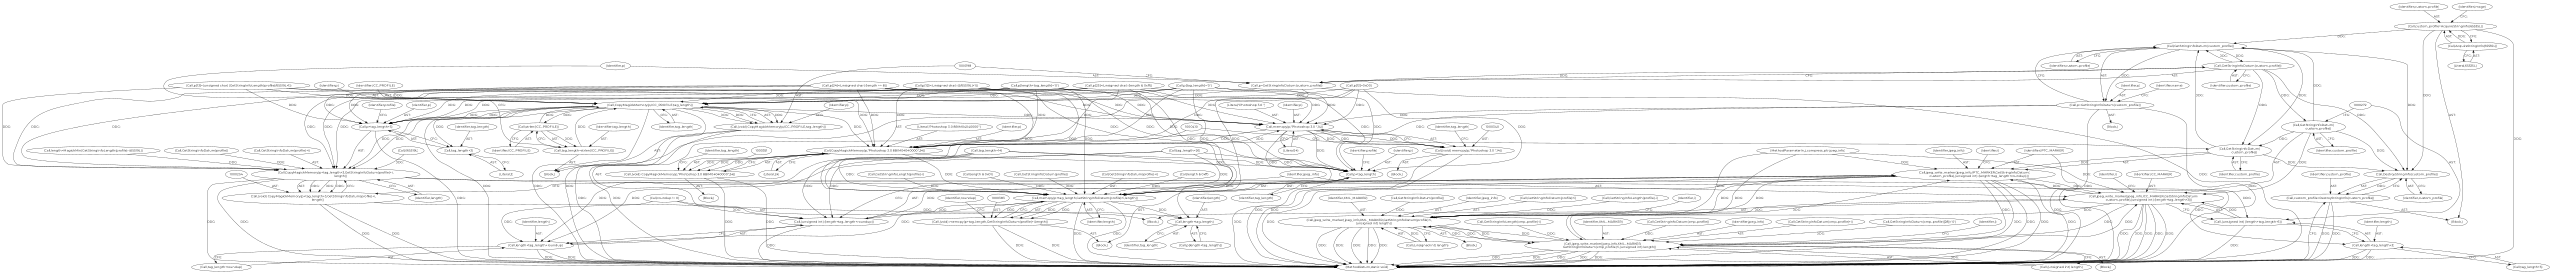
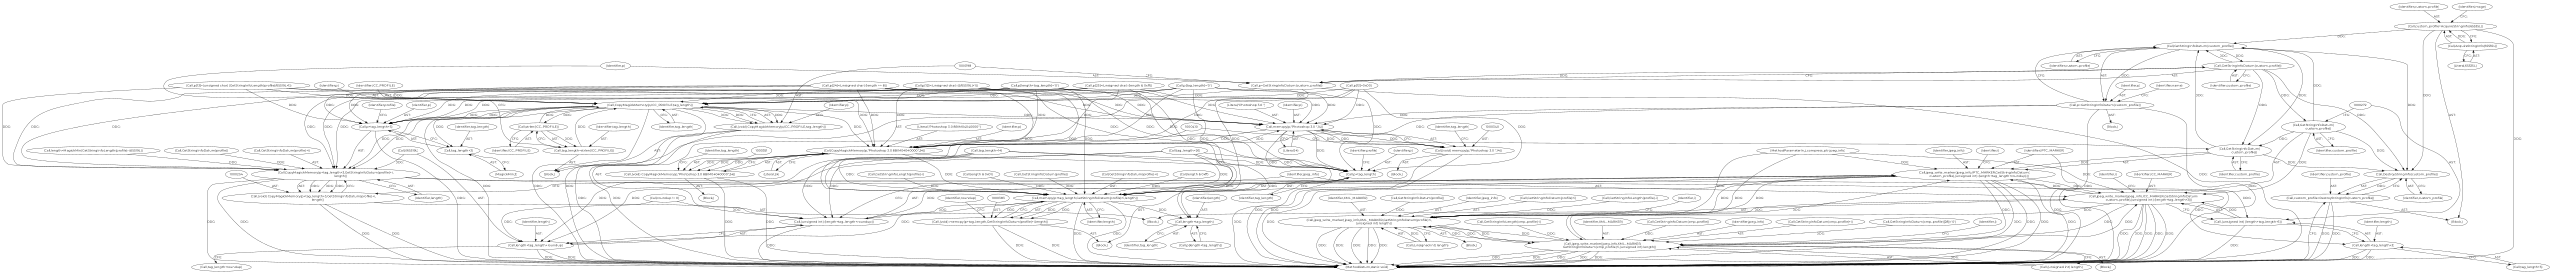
(1296, 95) -> none
(506, 174) -> (506, 174)
(916, 211) -> (1269, 187)
(388, 256) -> (470, 195)
